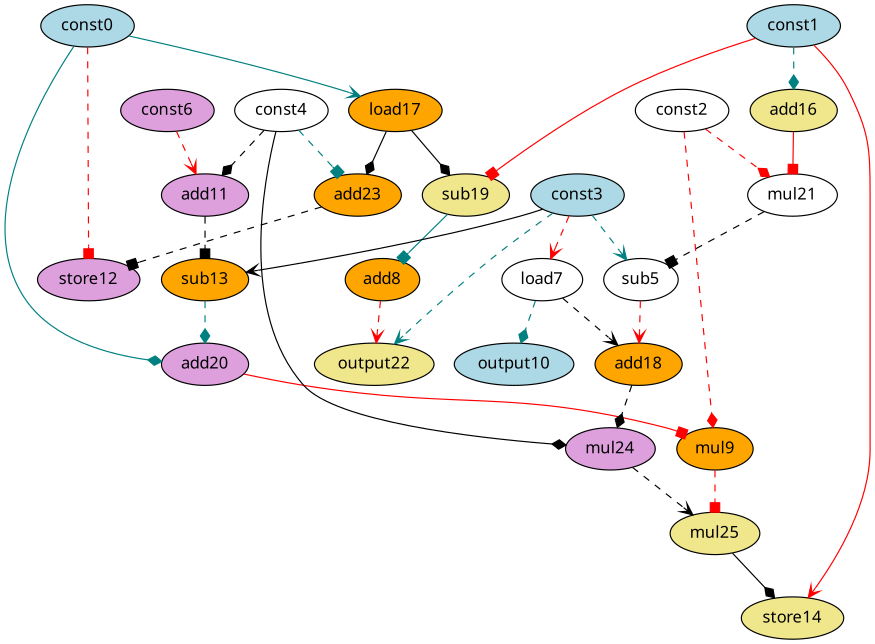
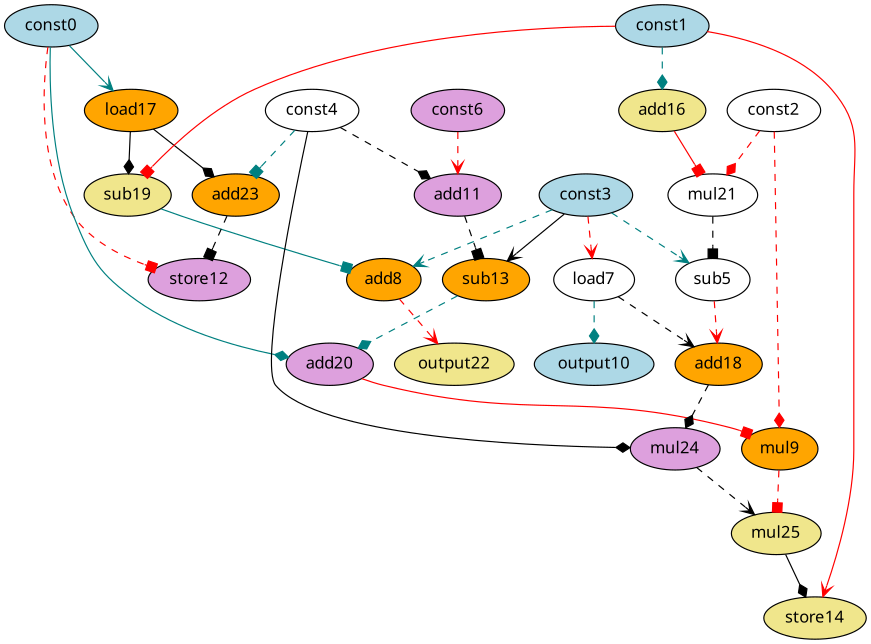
(476, 272) -> (488, 236)
